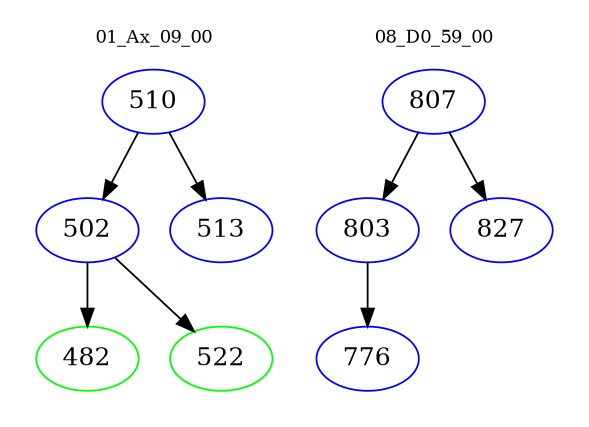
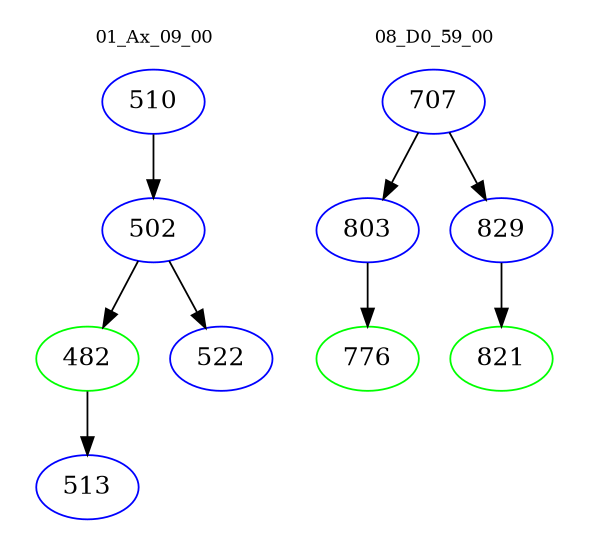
(434, 102) -> (434, 102)
(183, 158) -> (87, 414)
(502, 230) -> (502, 230)
(221, 359) -> (221, 359)
(368, 359) -> (368, 359)
none -> (502, 359)
